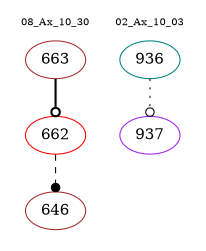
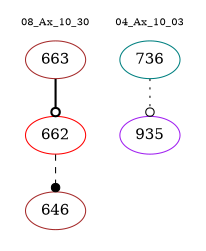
(150, 23) -> (150, 23)
(150, 60) -> (150, 60)
(150, 135) -> (150, 135)
